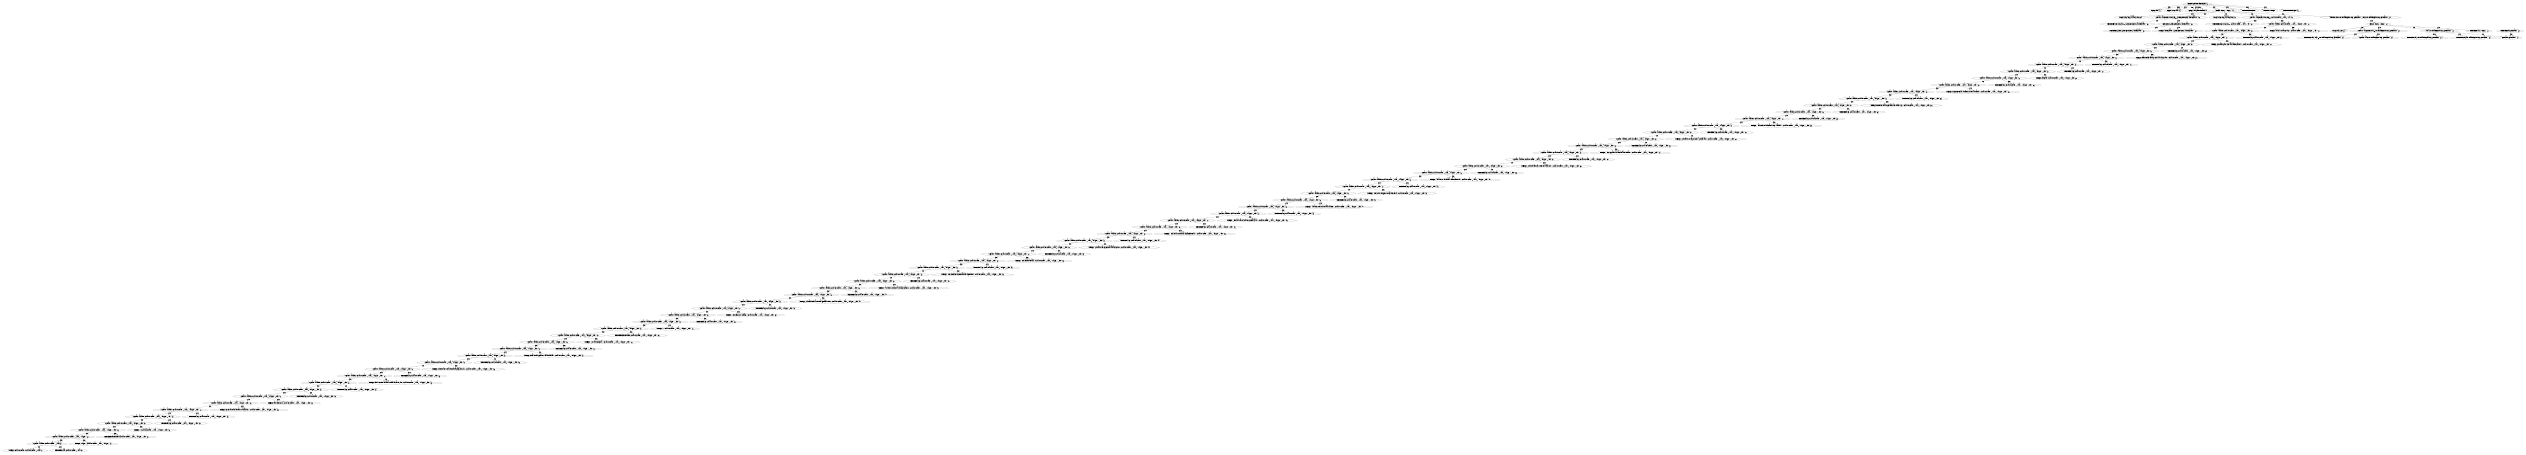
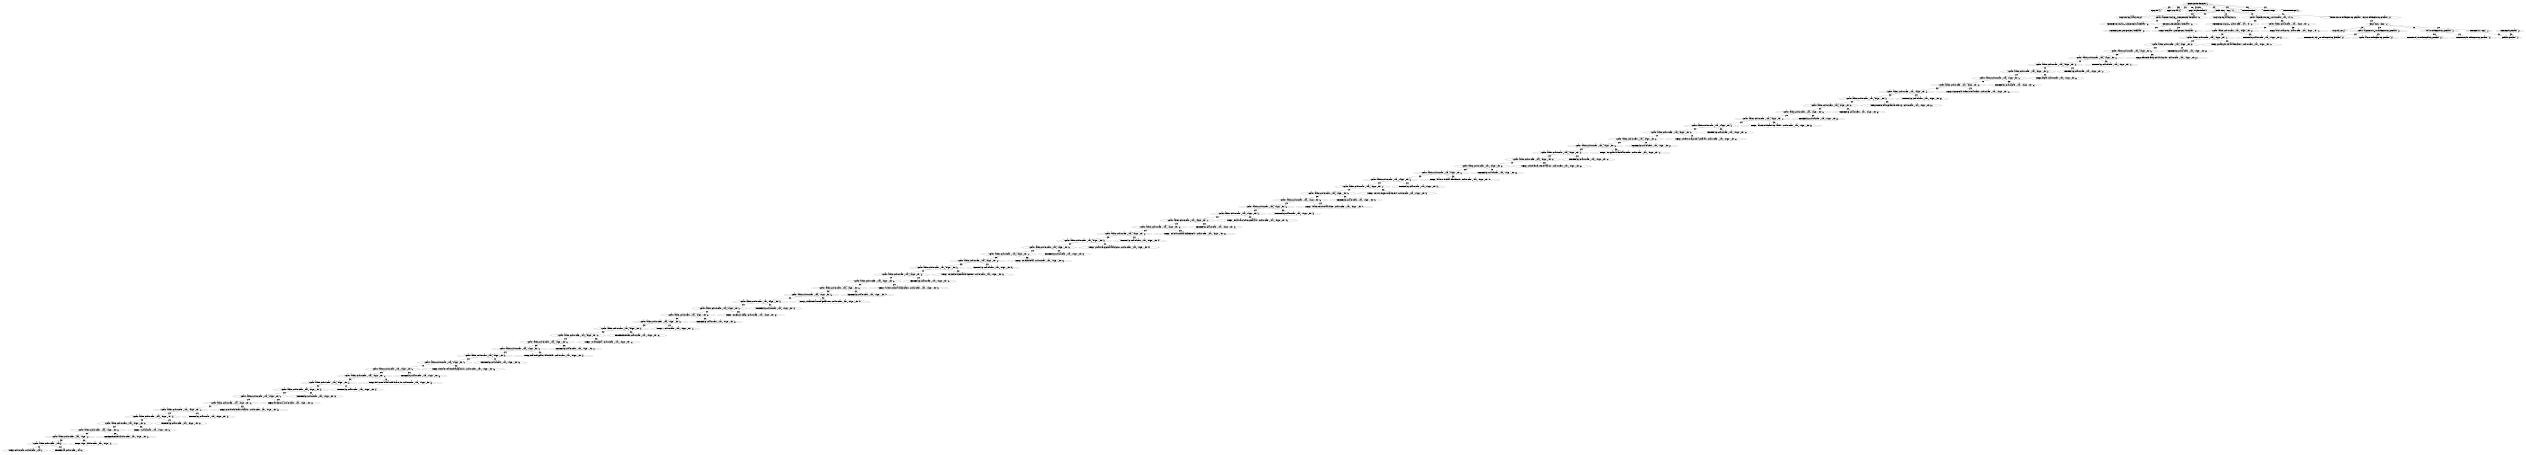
(2476, 34) -> (2495, 34)
